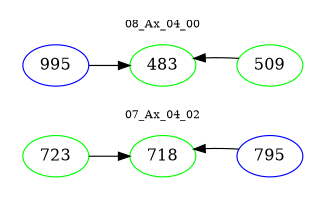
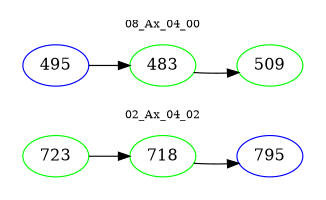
(222, 58) -> (210, 73)
(56, 65) -> (56, 65)
(163, 115) -> (163, 115)
(222, 149) -> (210, 164)
